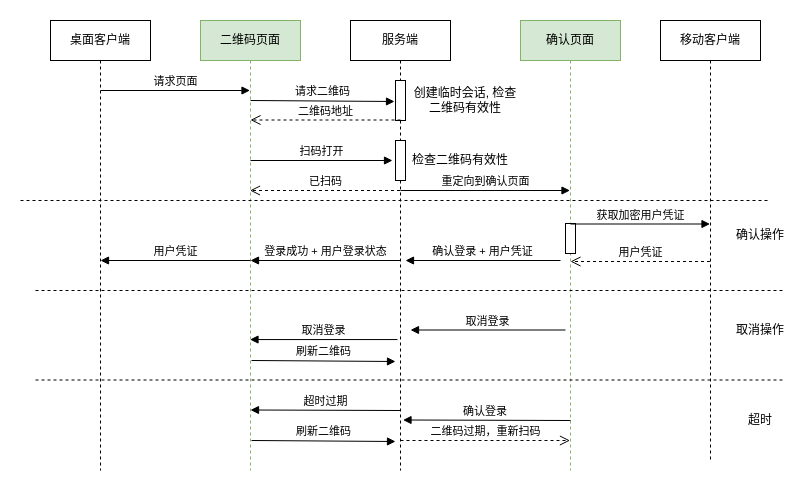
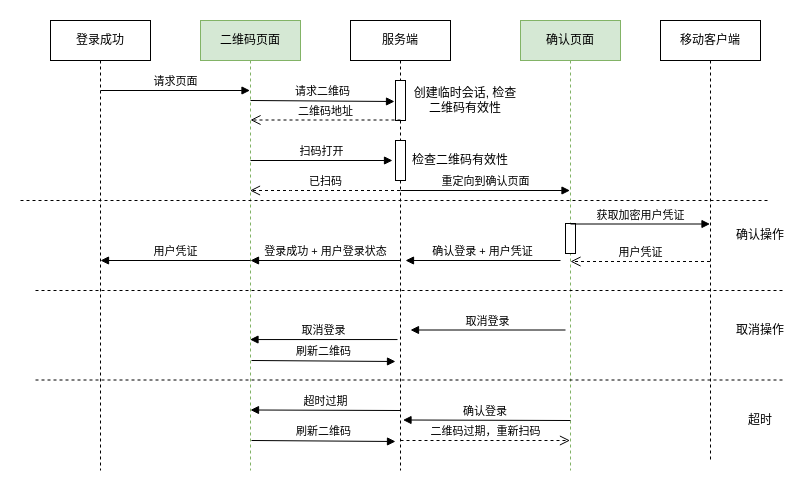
(101, 41) -> (101, 41)
